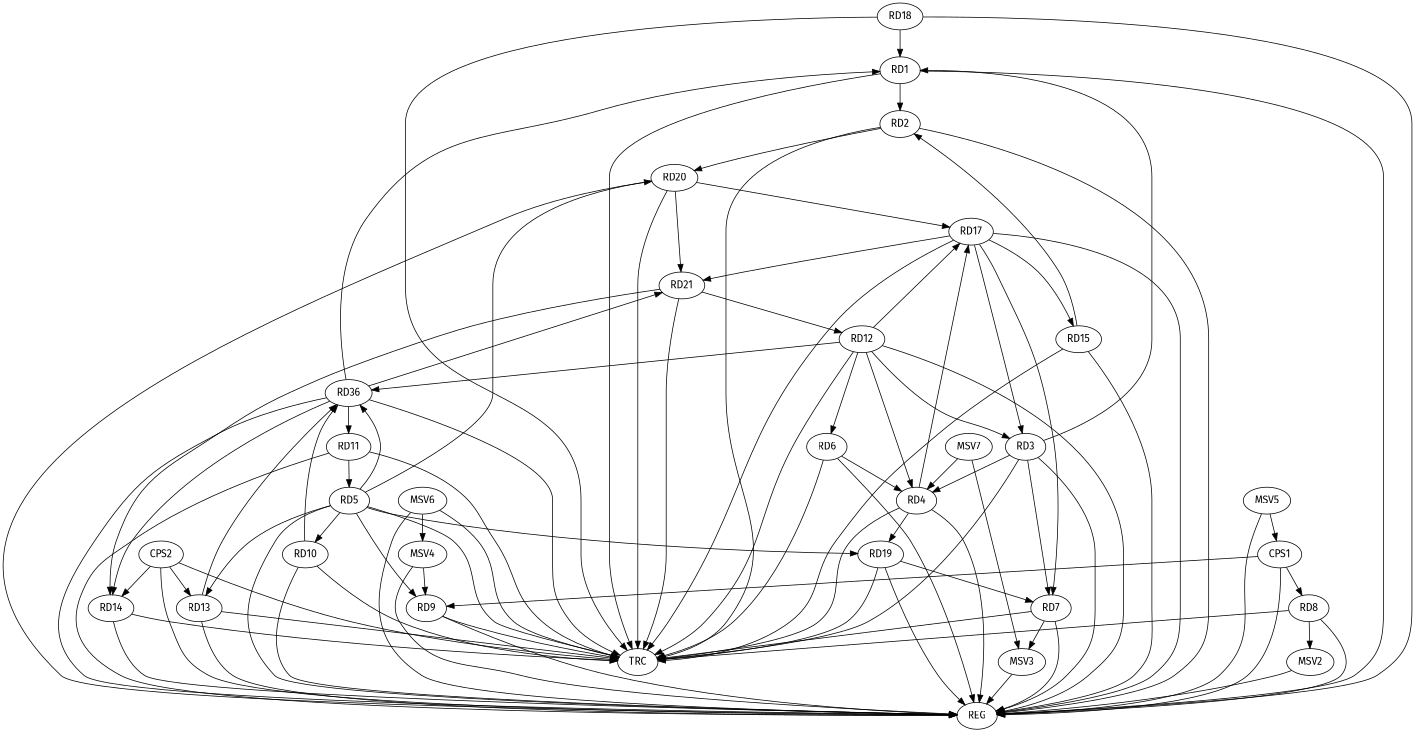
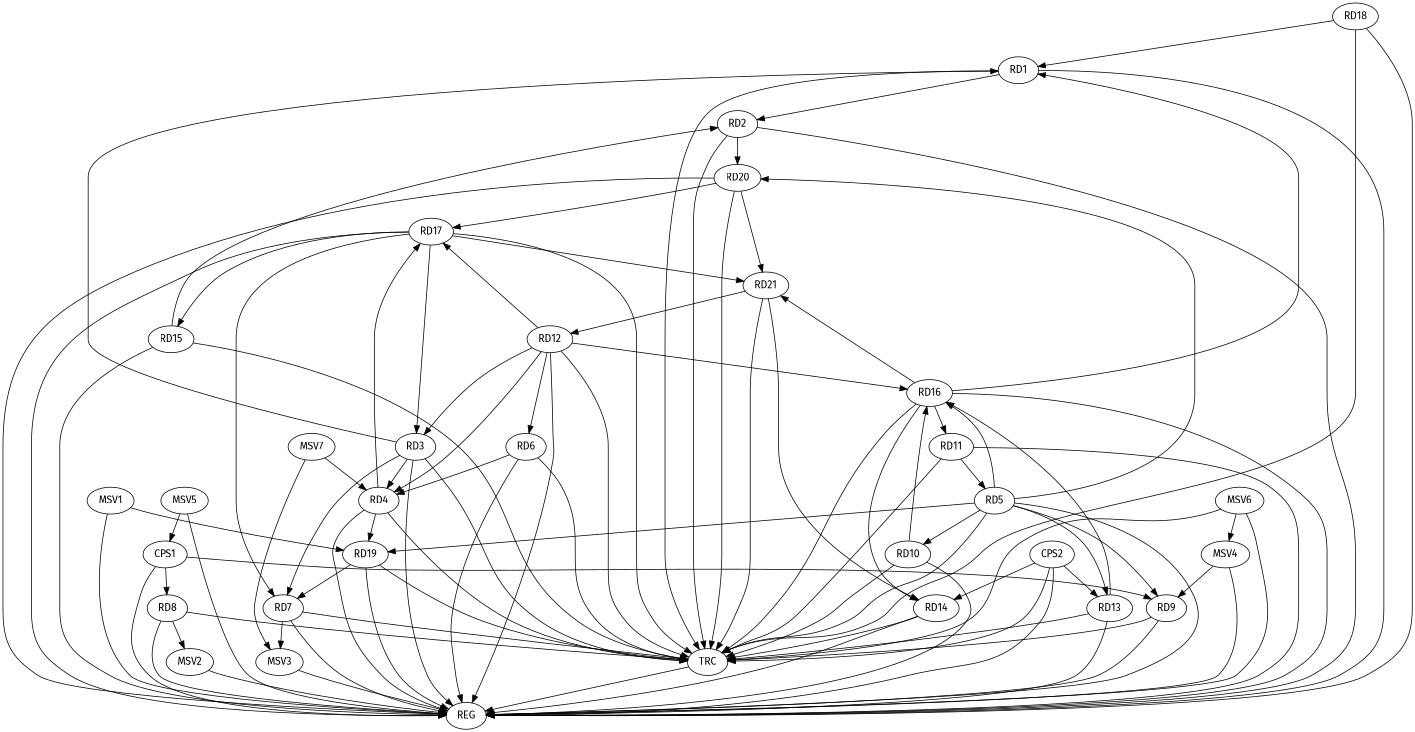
(349, 393) -> (930, 393)
none -> (111, 501)
none -> (591, 688)
